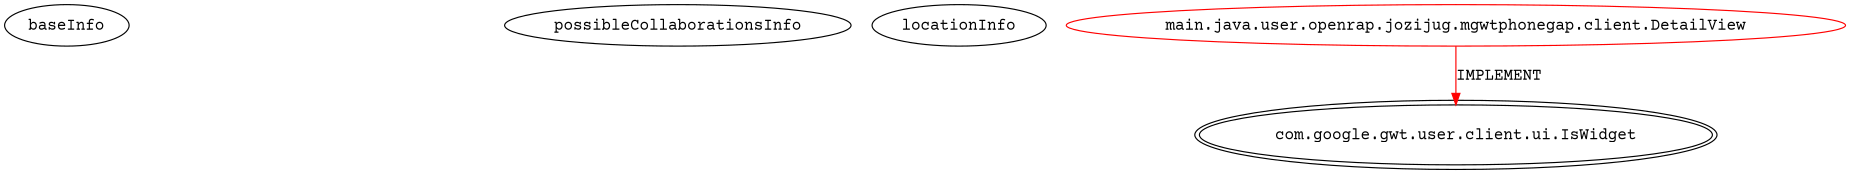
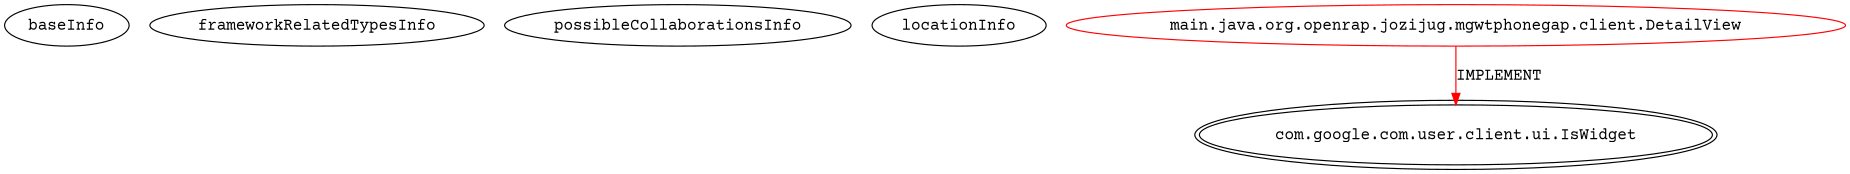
none -> (317, 25)
(1456, 25) -> (1456, 25)
(1456, 135) -> (1456, 135)
